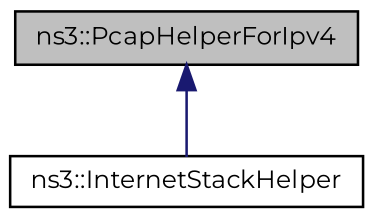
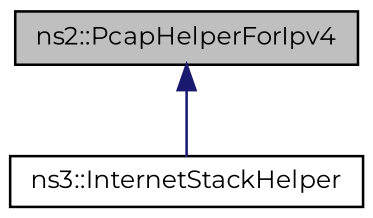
(187, 38) -> (187, 38)
